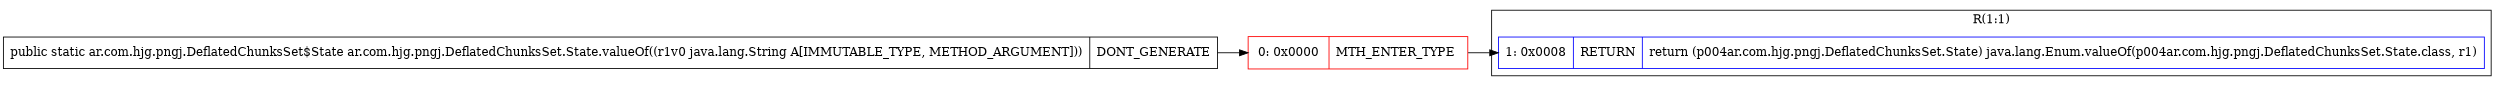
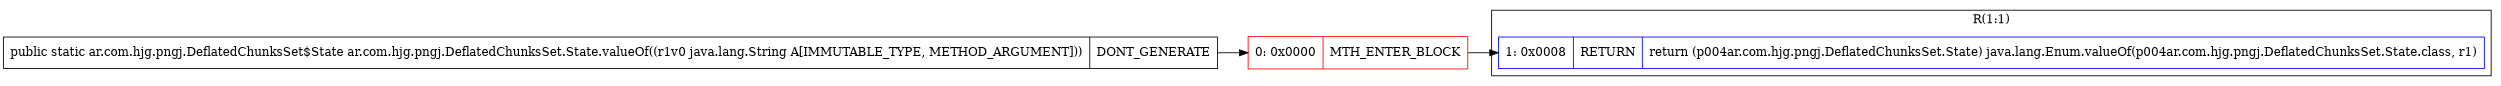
(1395, 52) -> (1395, 52)
